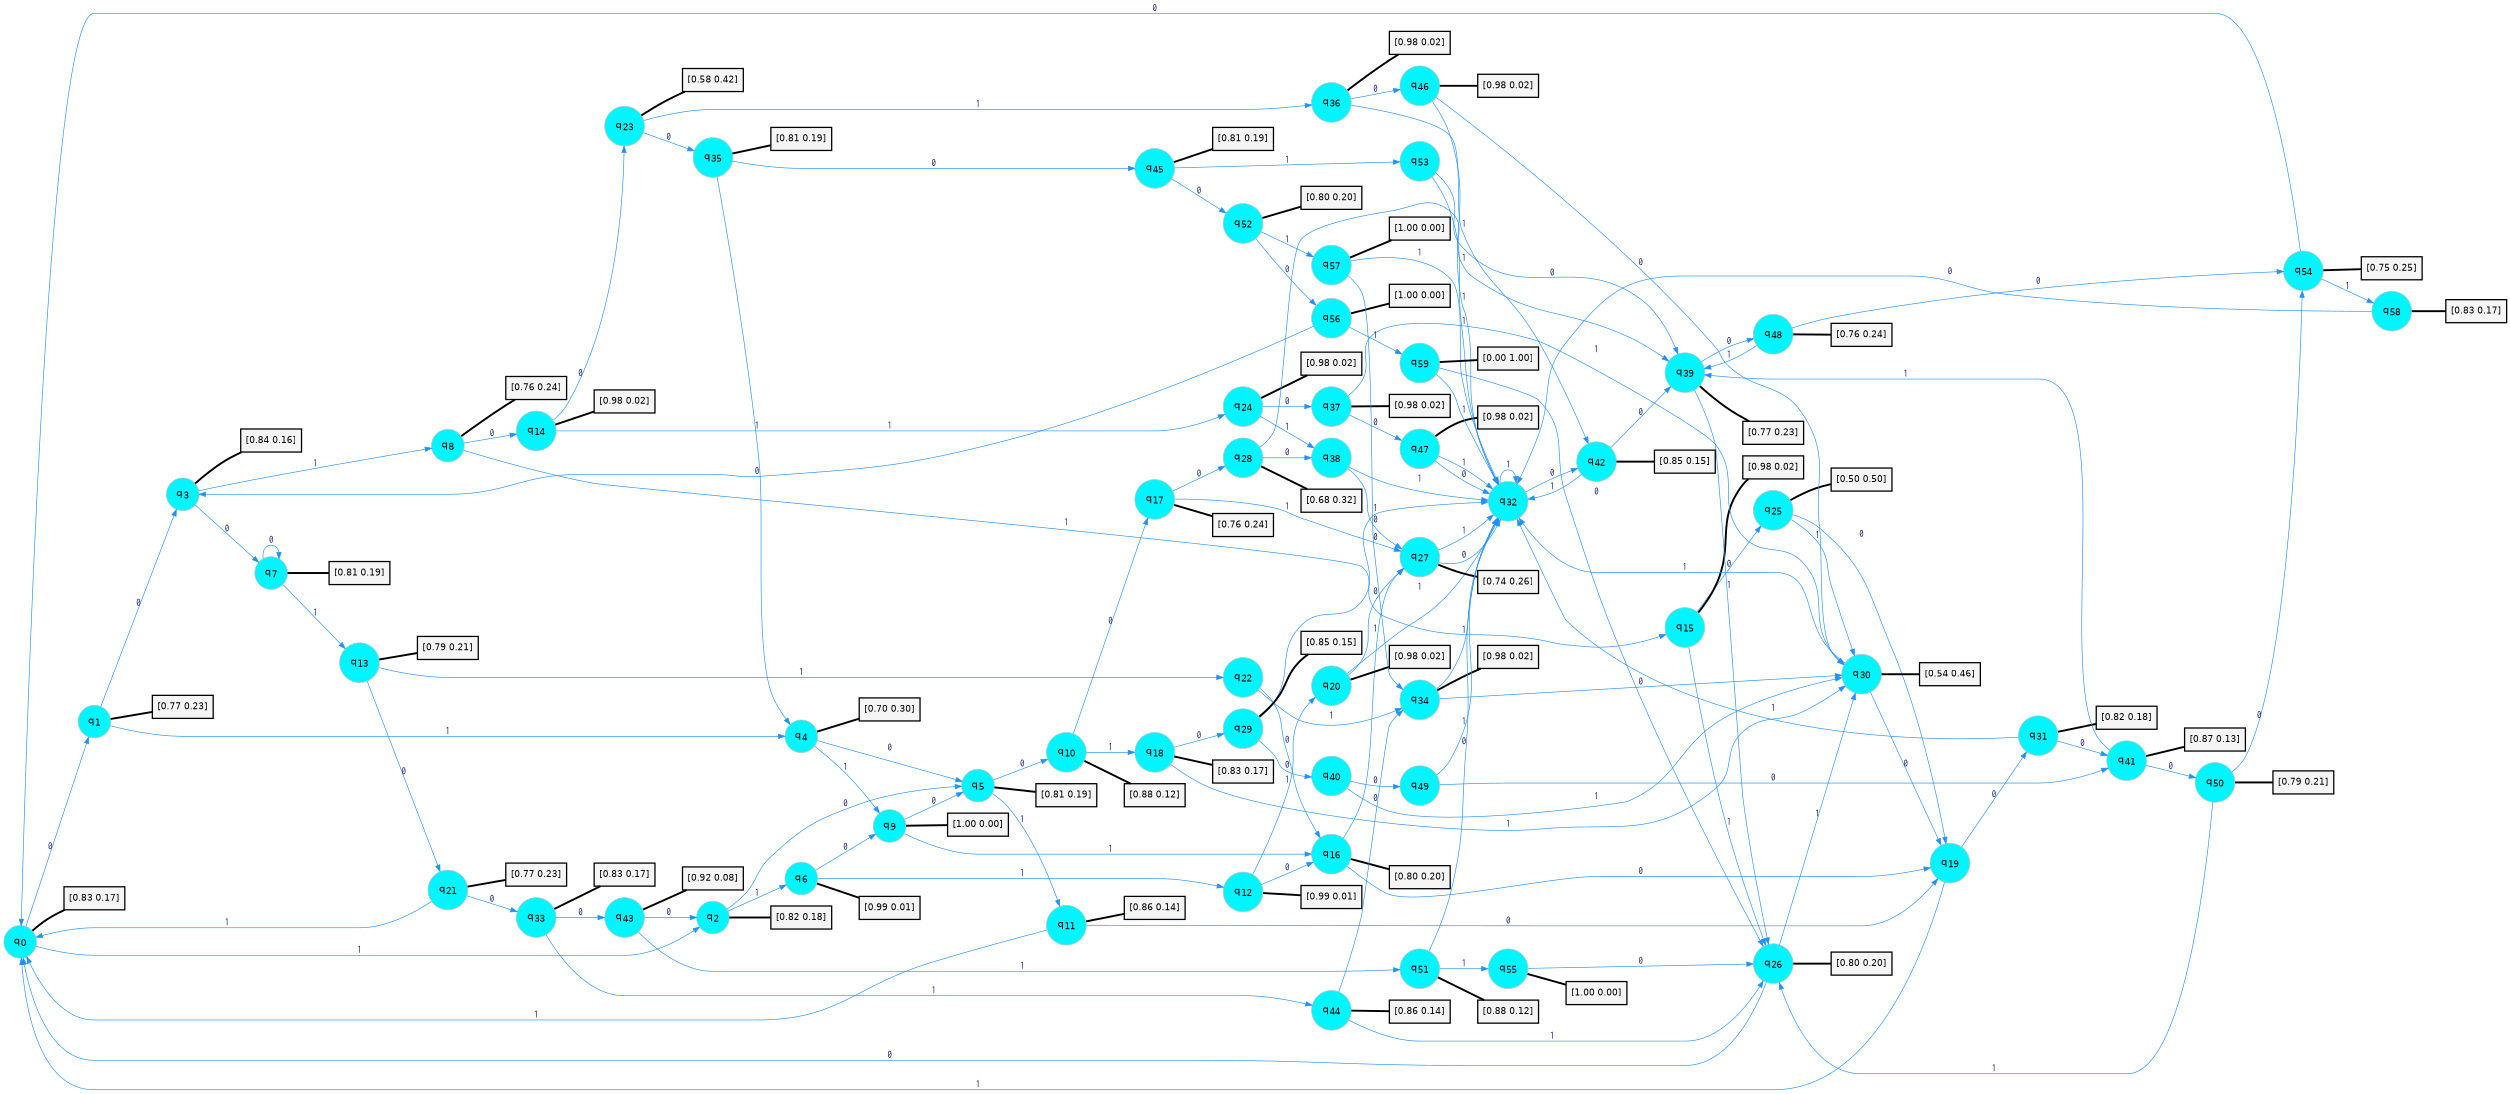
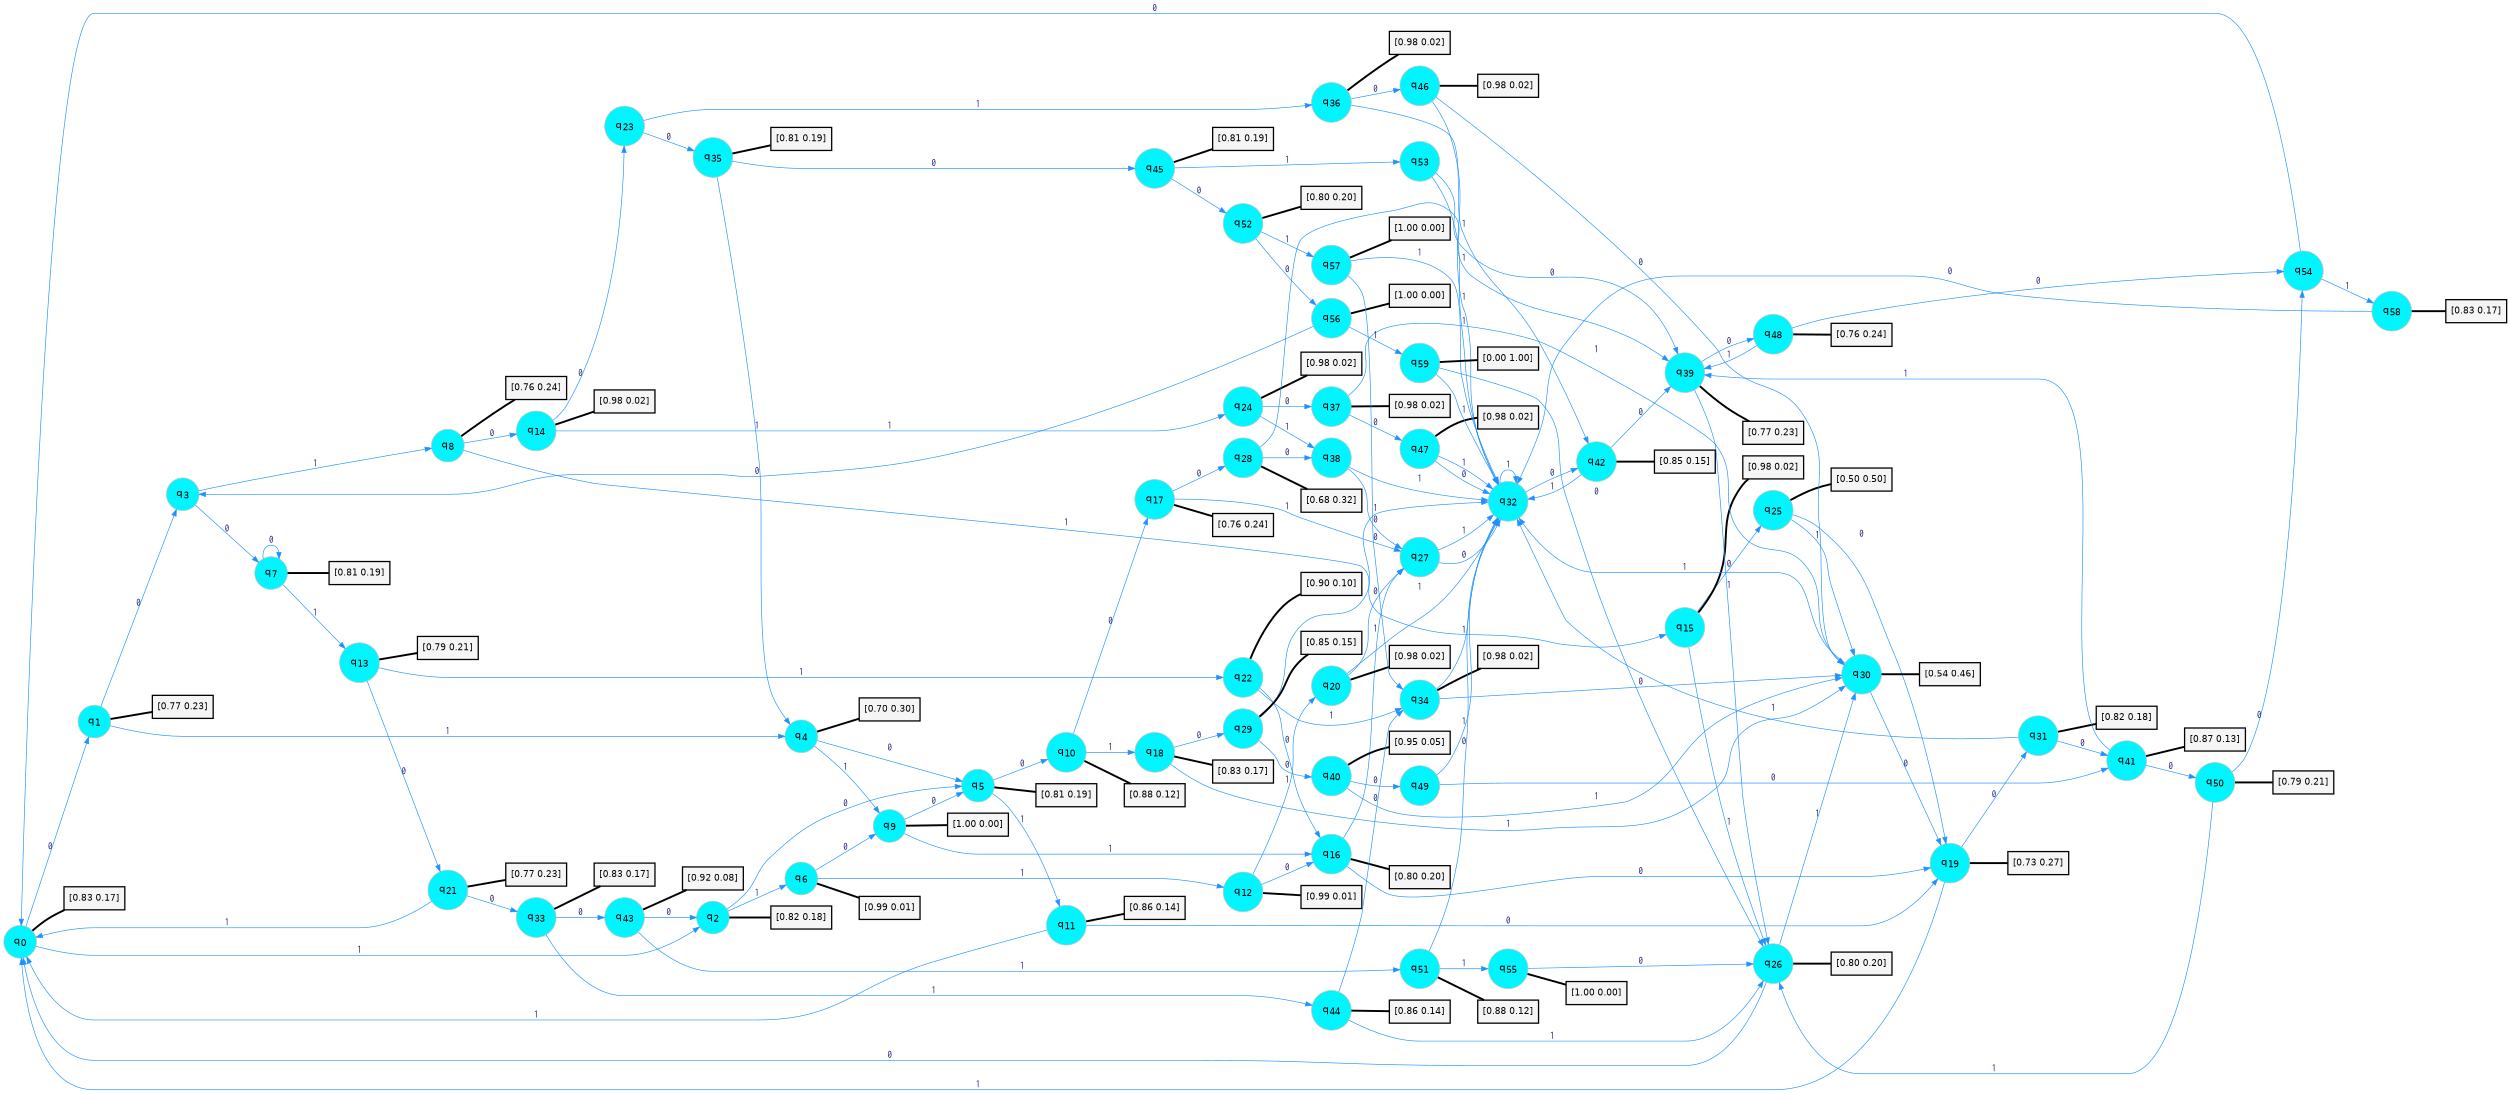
(713, 80) -> none
(2392, 268) -> none
(271, 441) -> none
(1508, 582) -> none
none -> (1331, 584)
none -> (1420, 743)
none -> (2038, 863)
